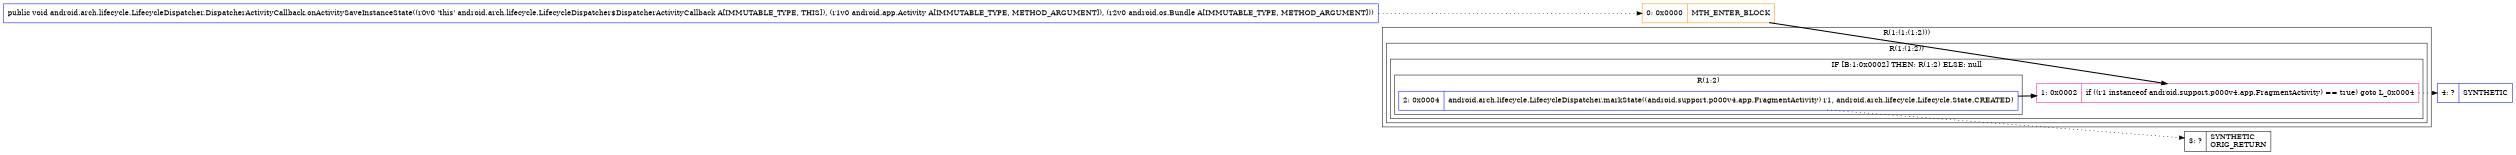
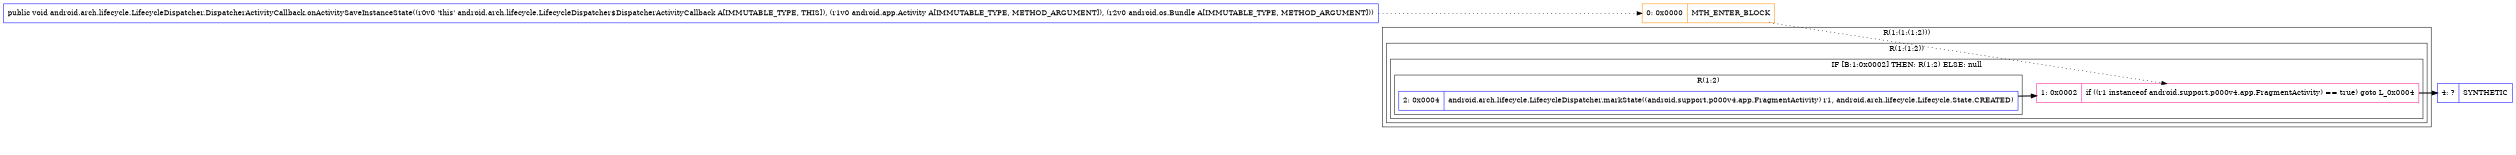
(1965, 53) -> (1965, 53)
(2426, 93) -> (2426, 93)
(2228, 141) -> none
